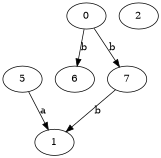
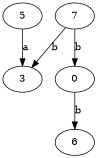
(139, 16) -> none
(105, 45) -> (75, 44)
(54, 142) -> (23, 79)
